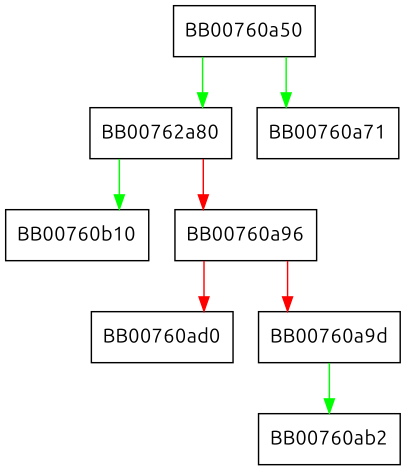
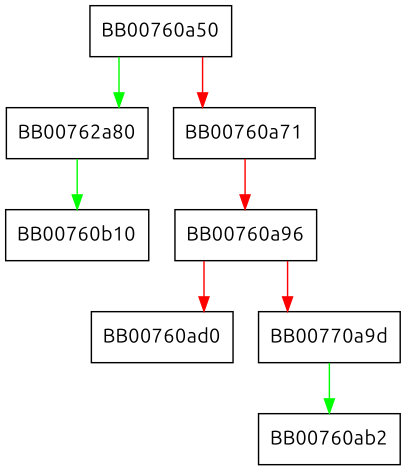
(286, 75) -> (203, 75)
(203, 177) -> (245, 177)
(329, 337) -> (329, 337)
